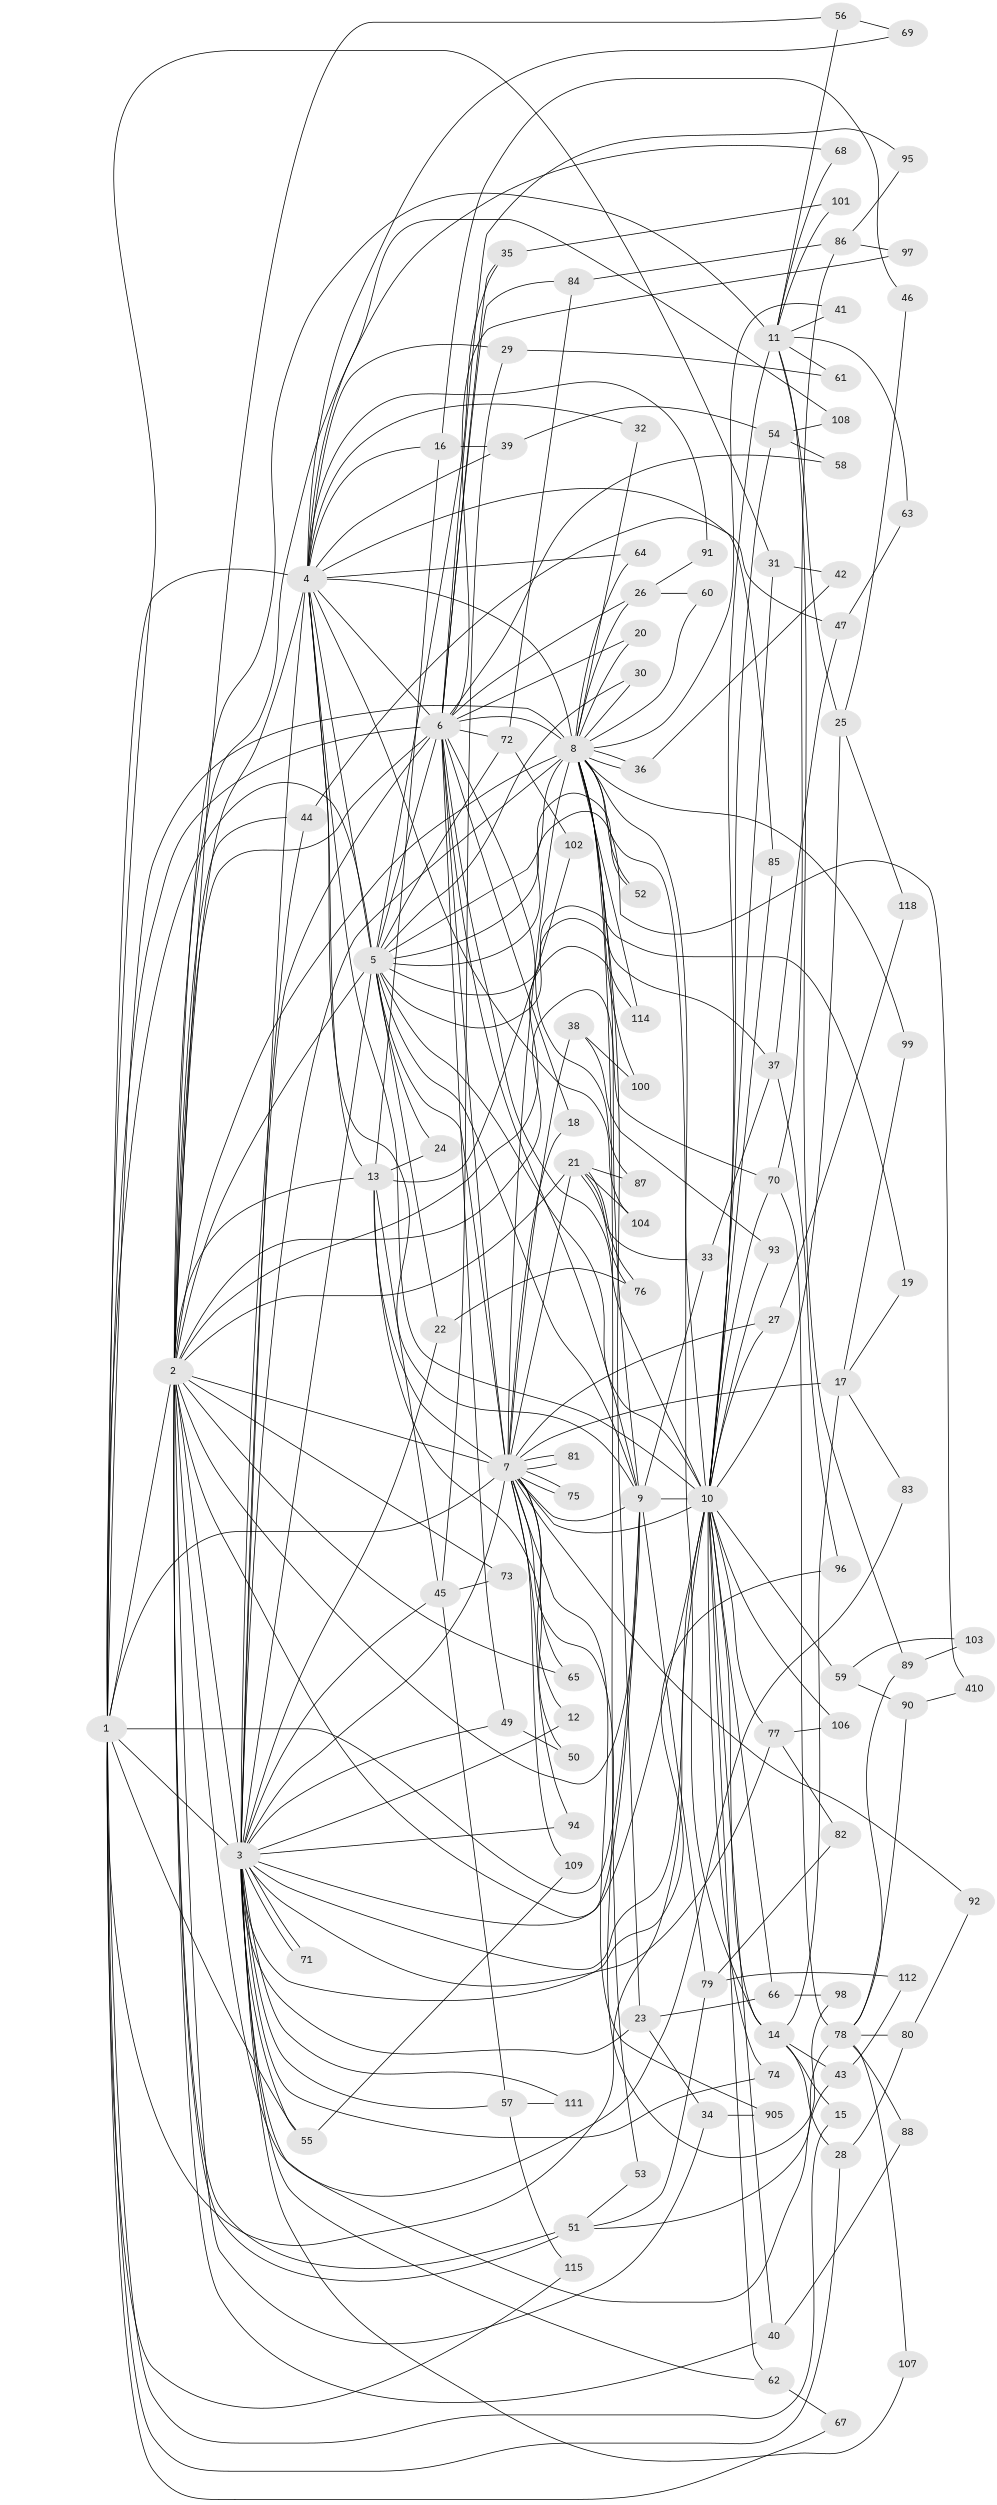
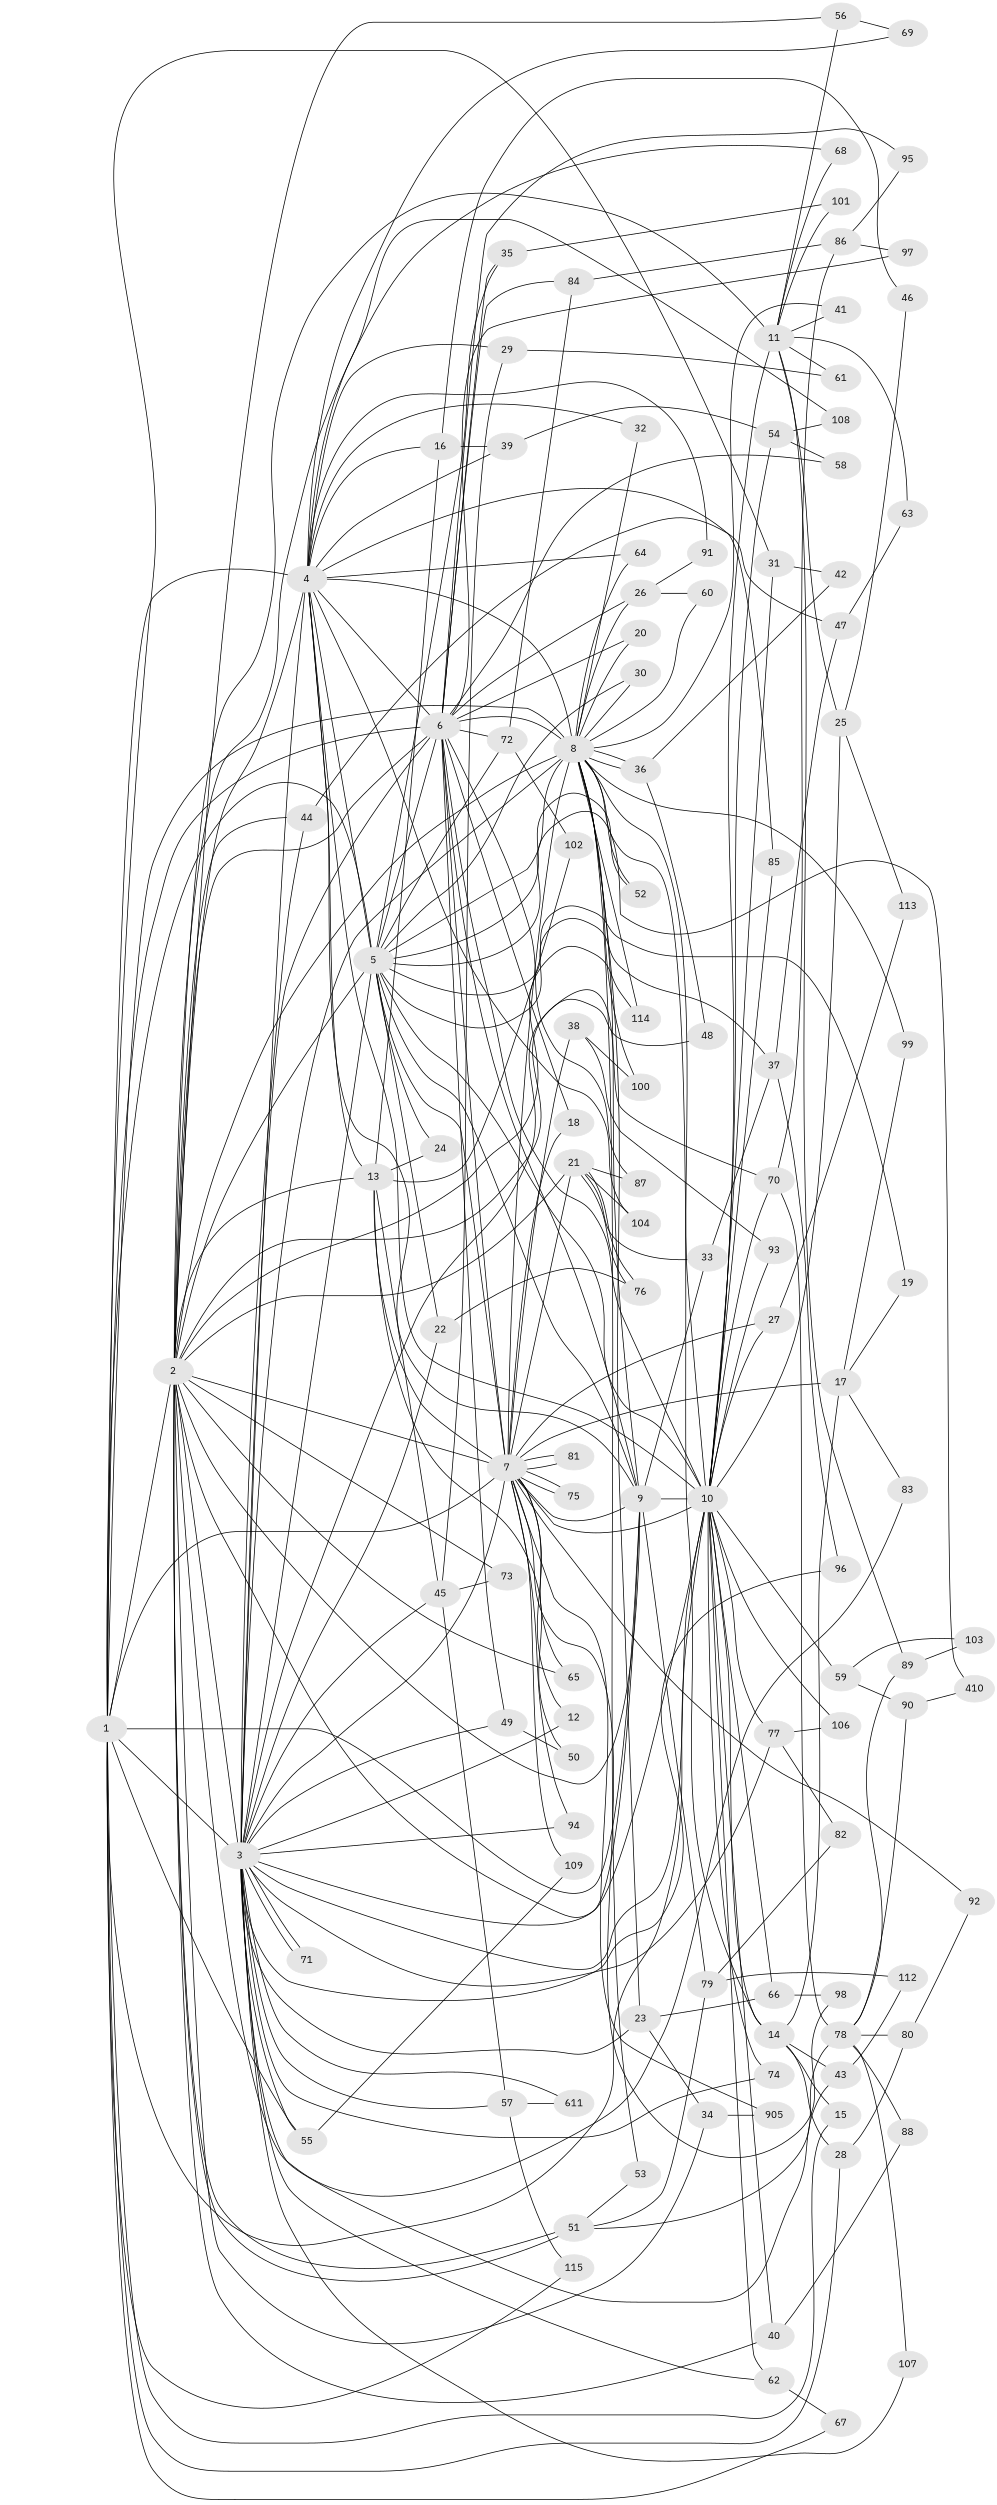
(908, 906) -> (908, 906)
none -> (707, 1036)
(574, 2103) -> (574, 2103)
